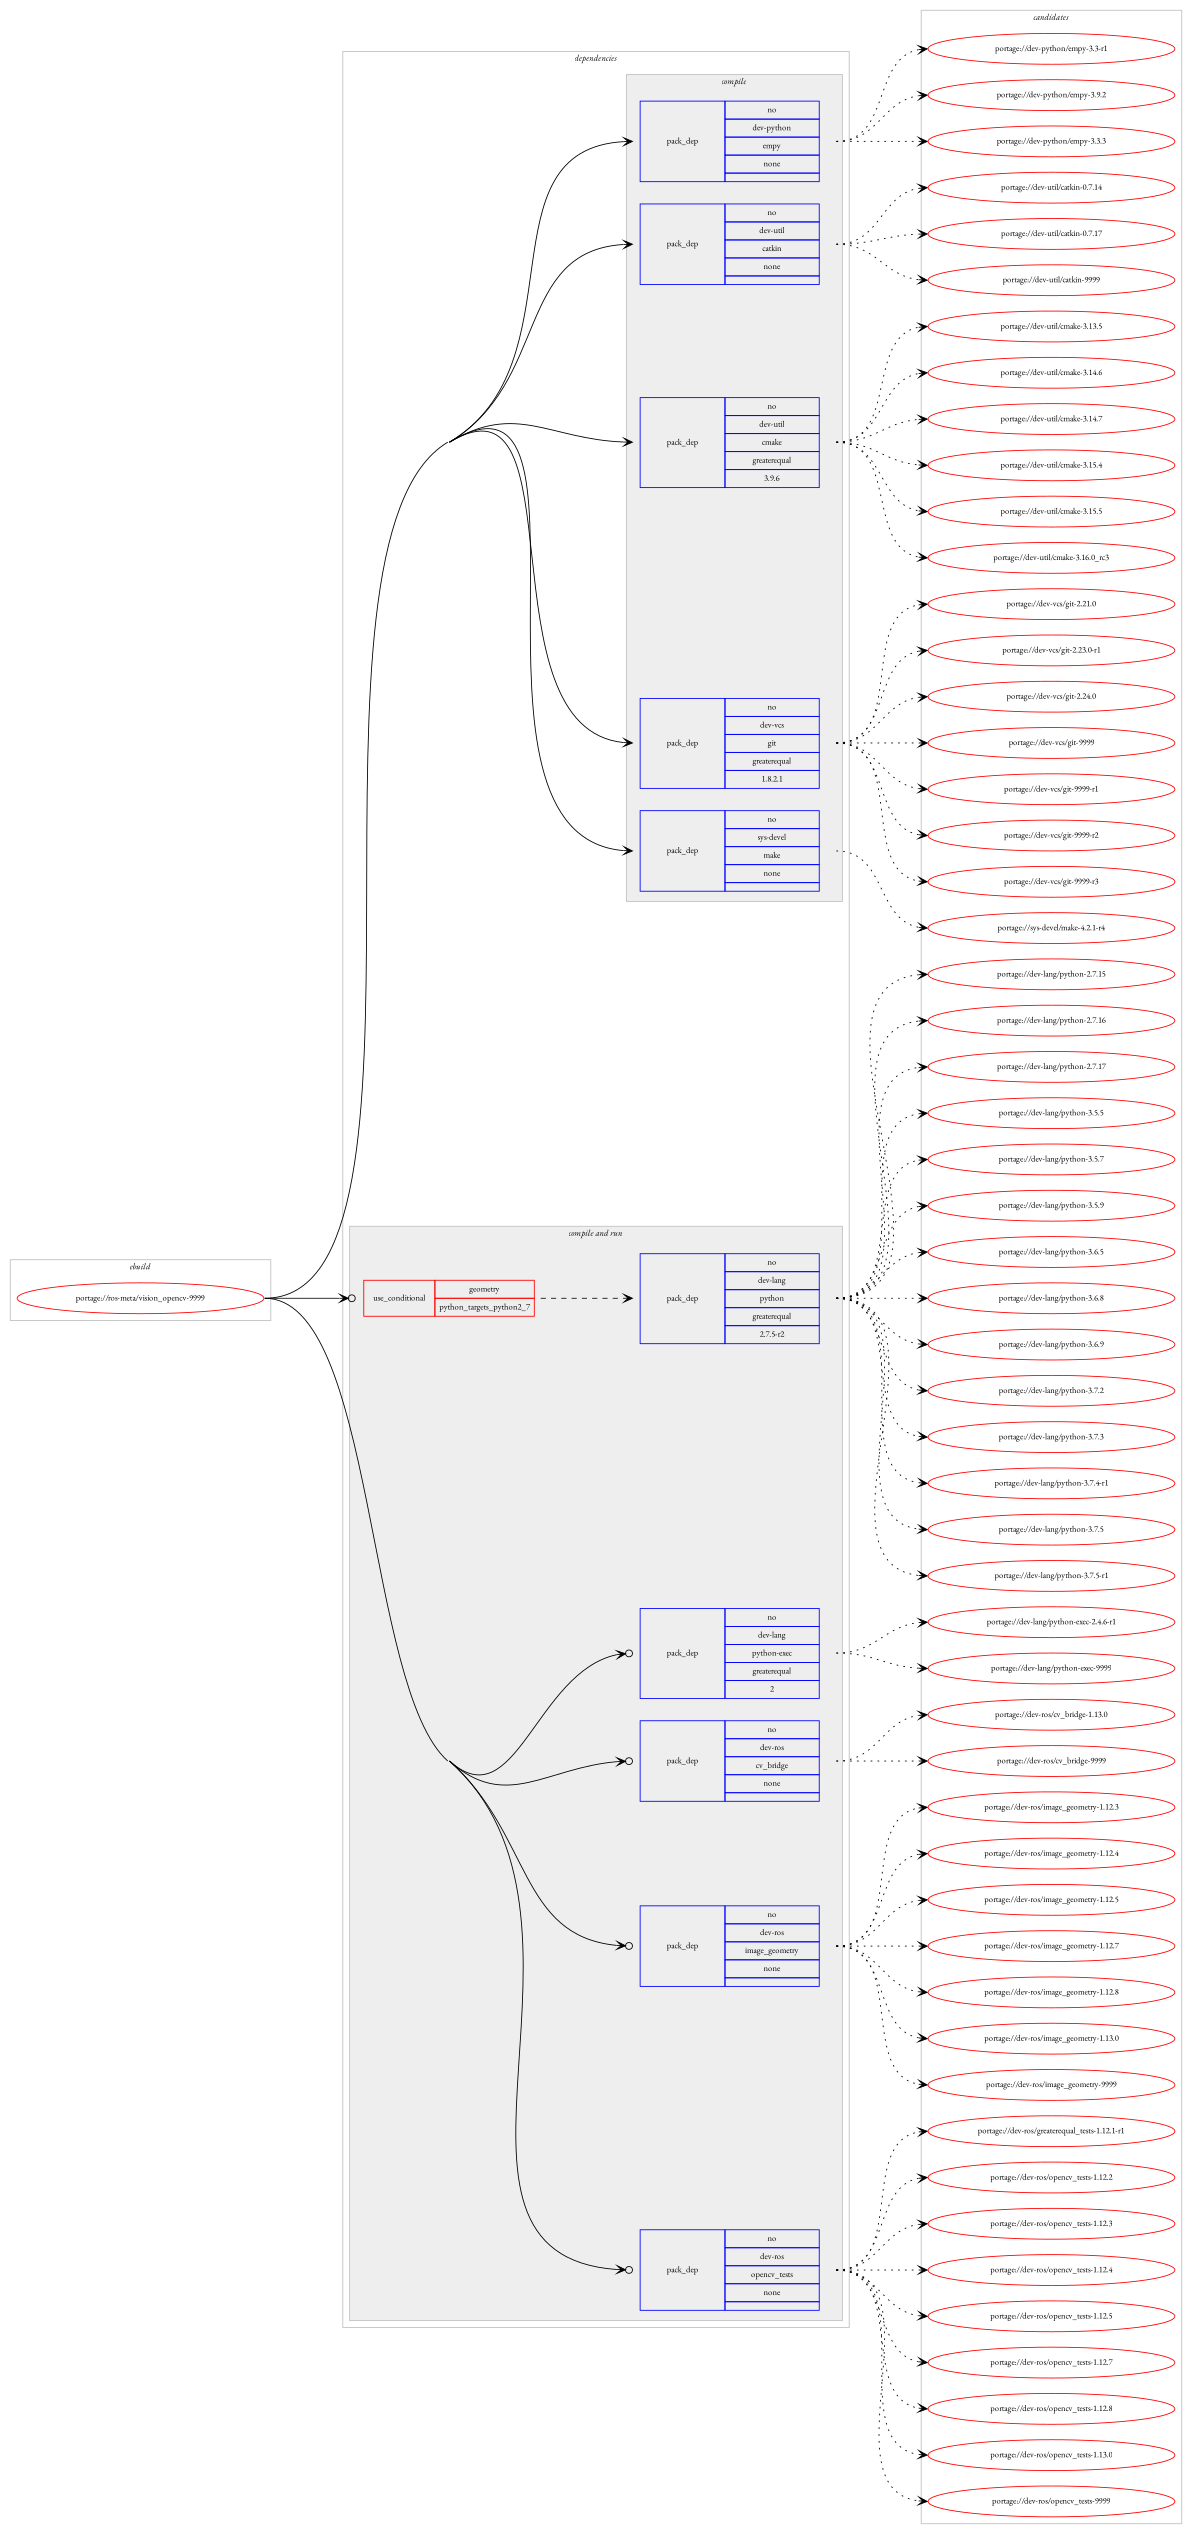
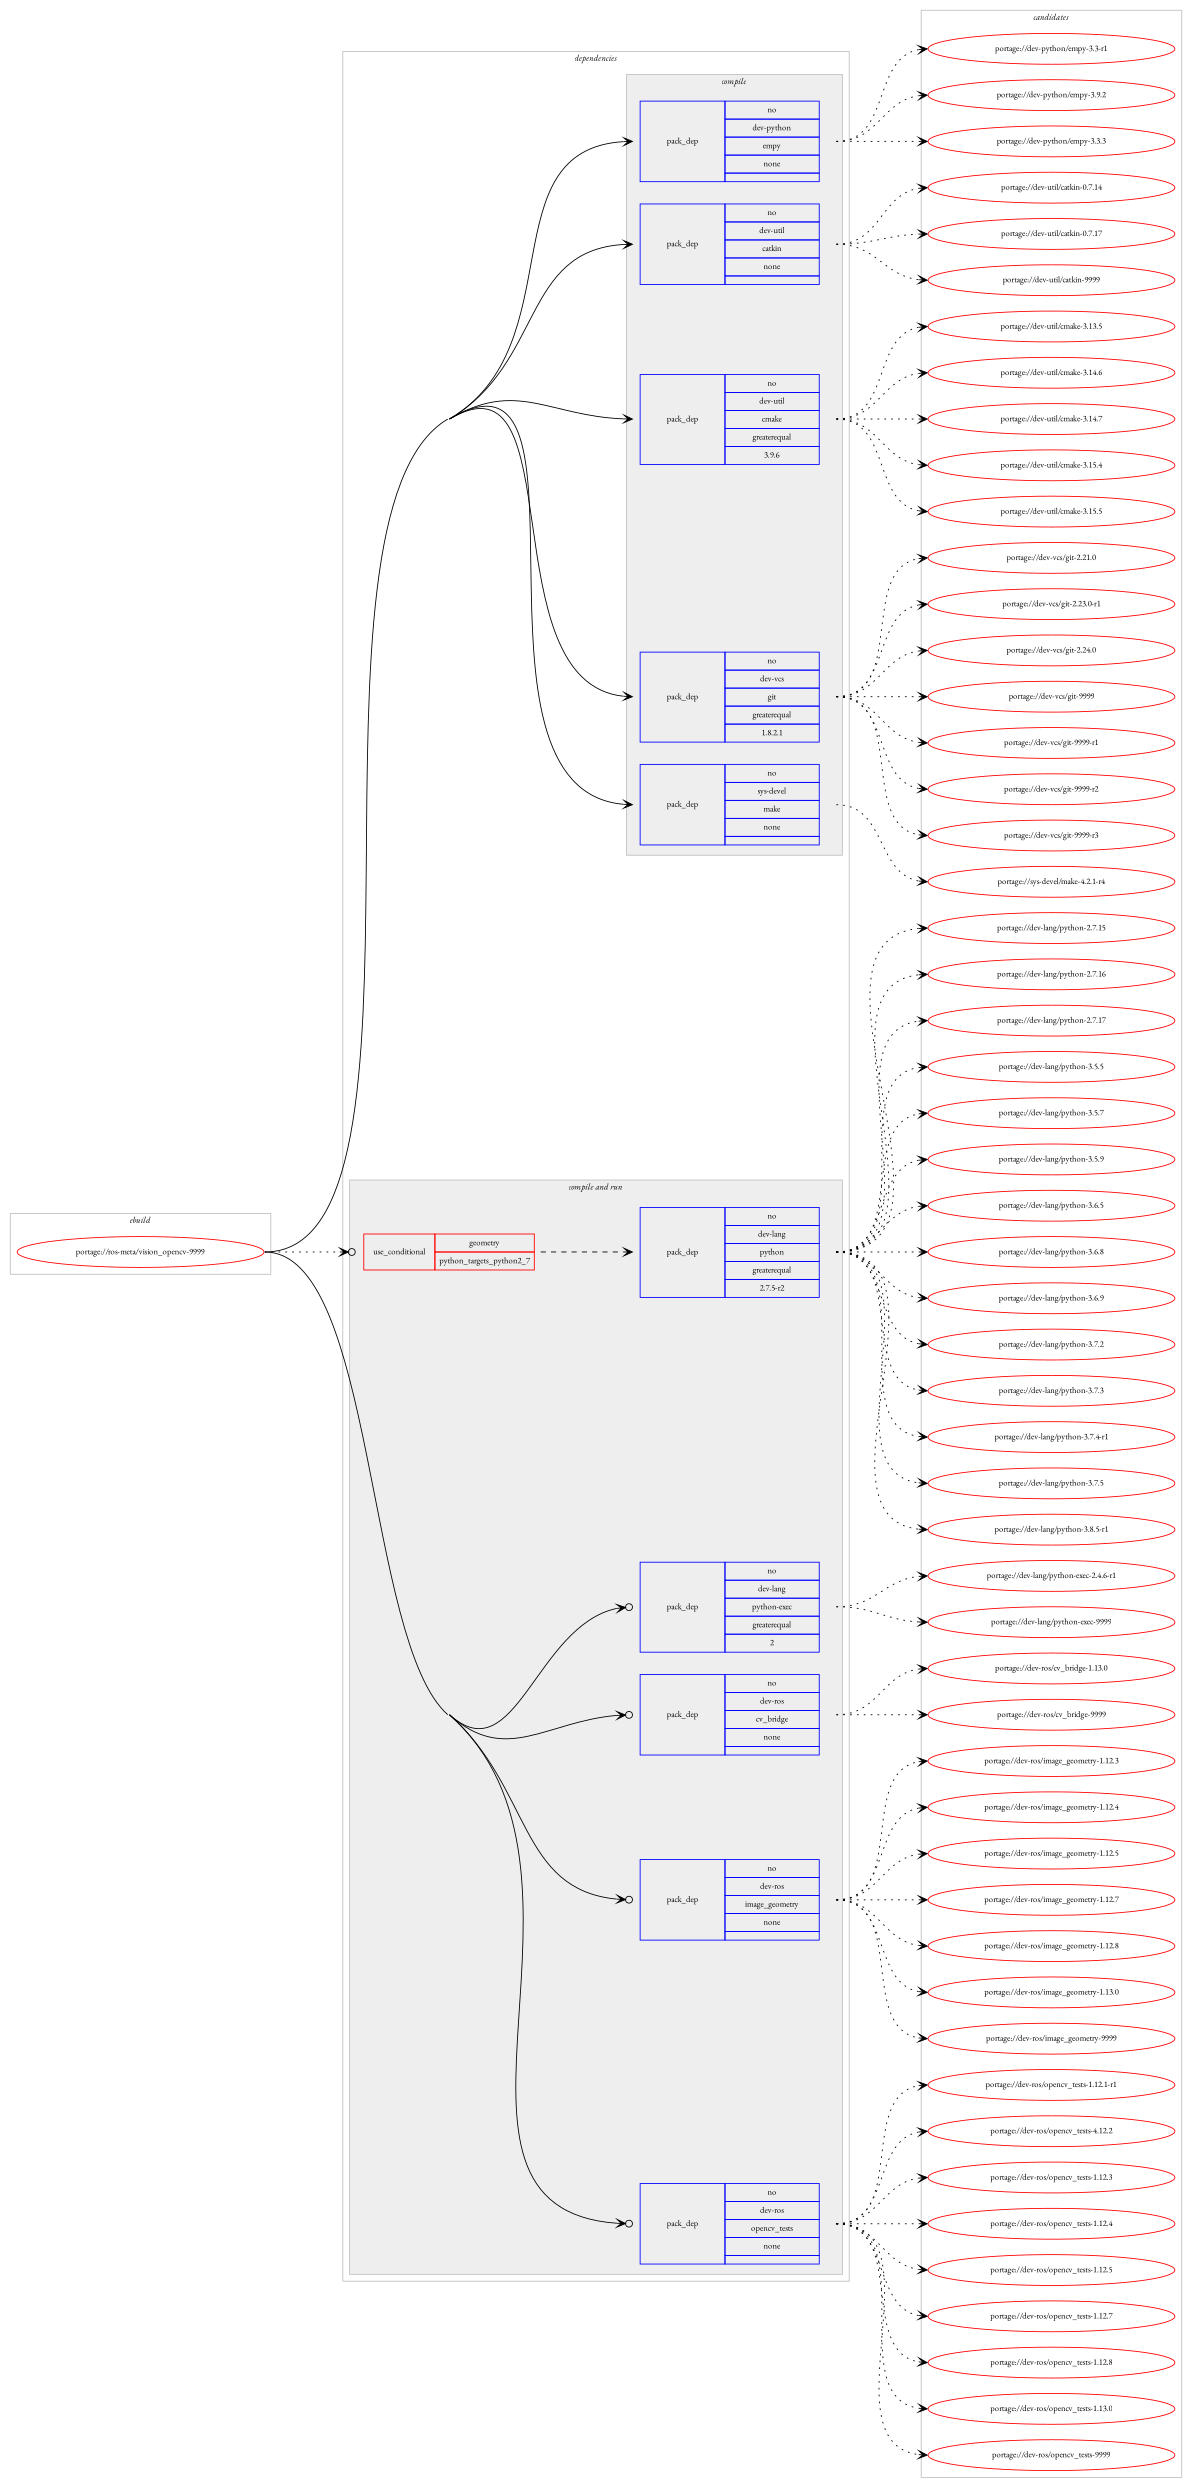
(1051, 558) -> none
(302, 1298) -> (302, 1252)
(1051, 1576) -> (1051, 1530)
(1051, 2131) -> (1051, 2085)
(1051, 2177) -> (1051, 2131)
